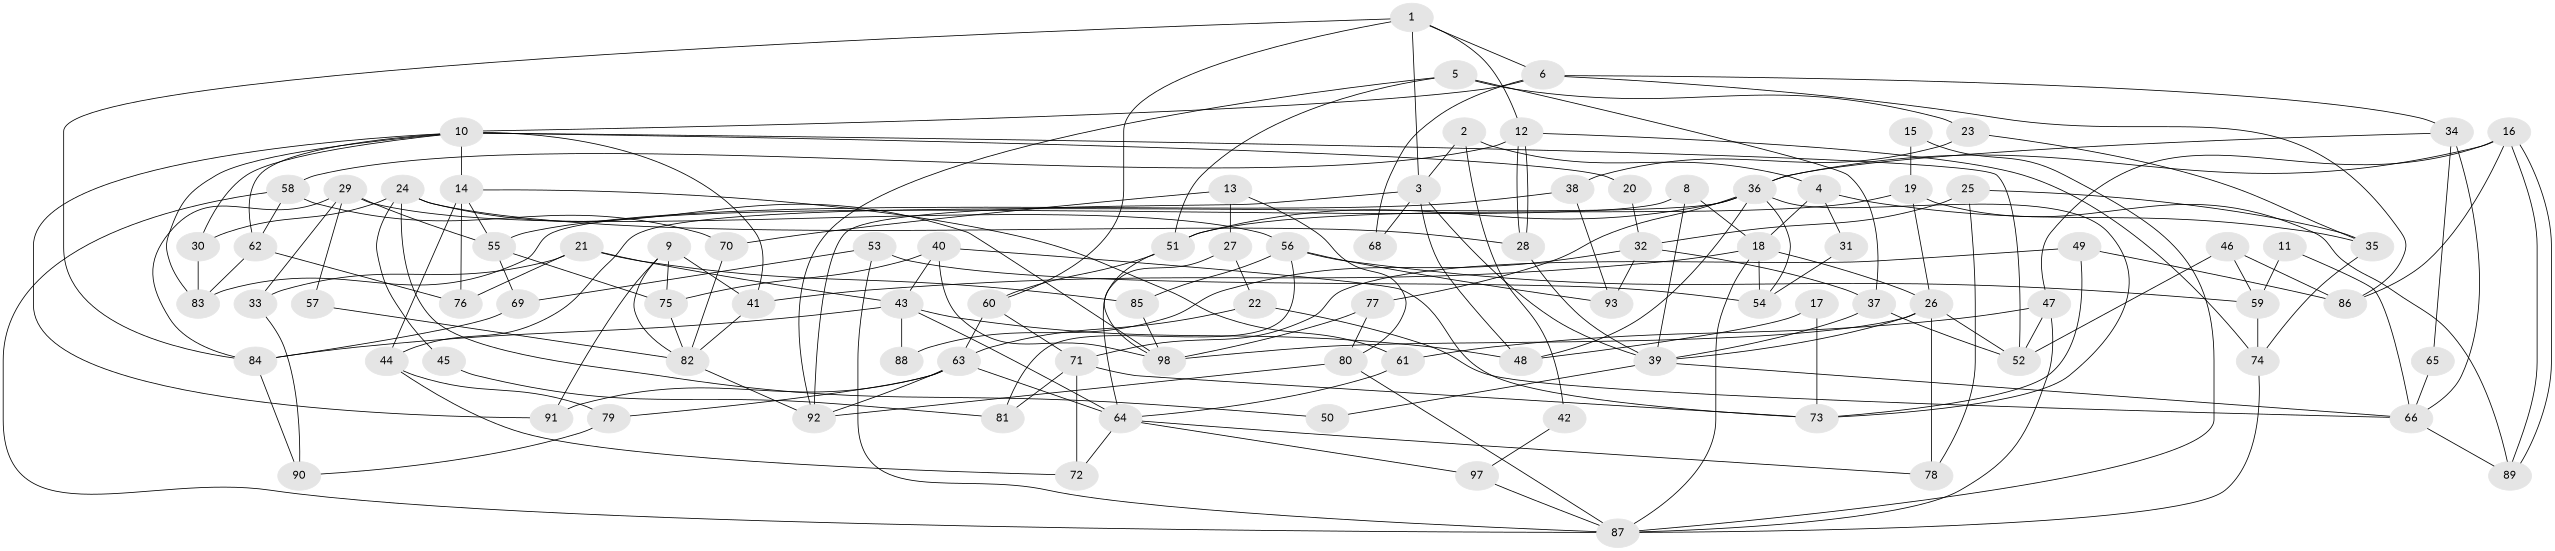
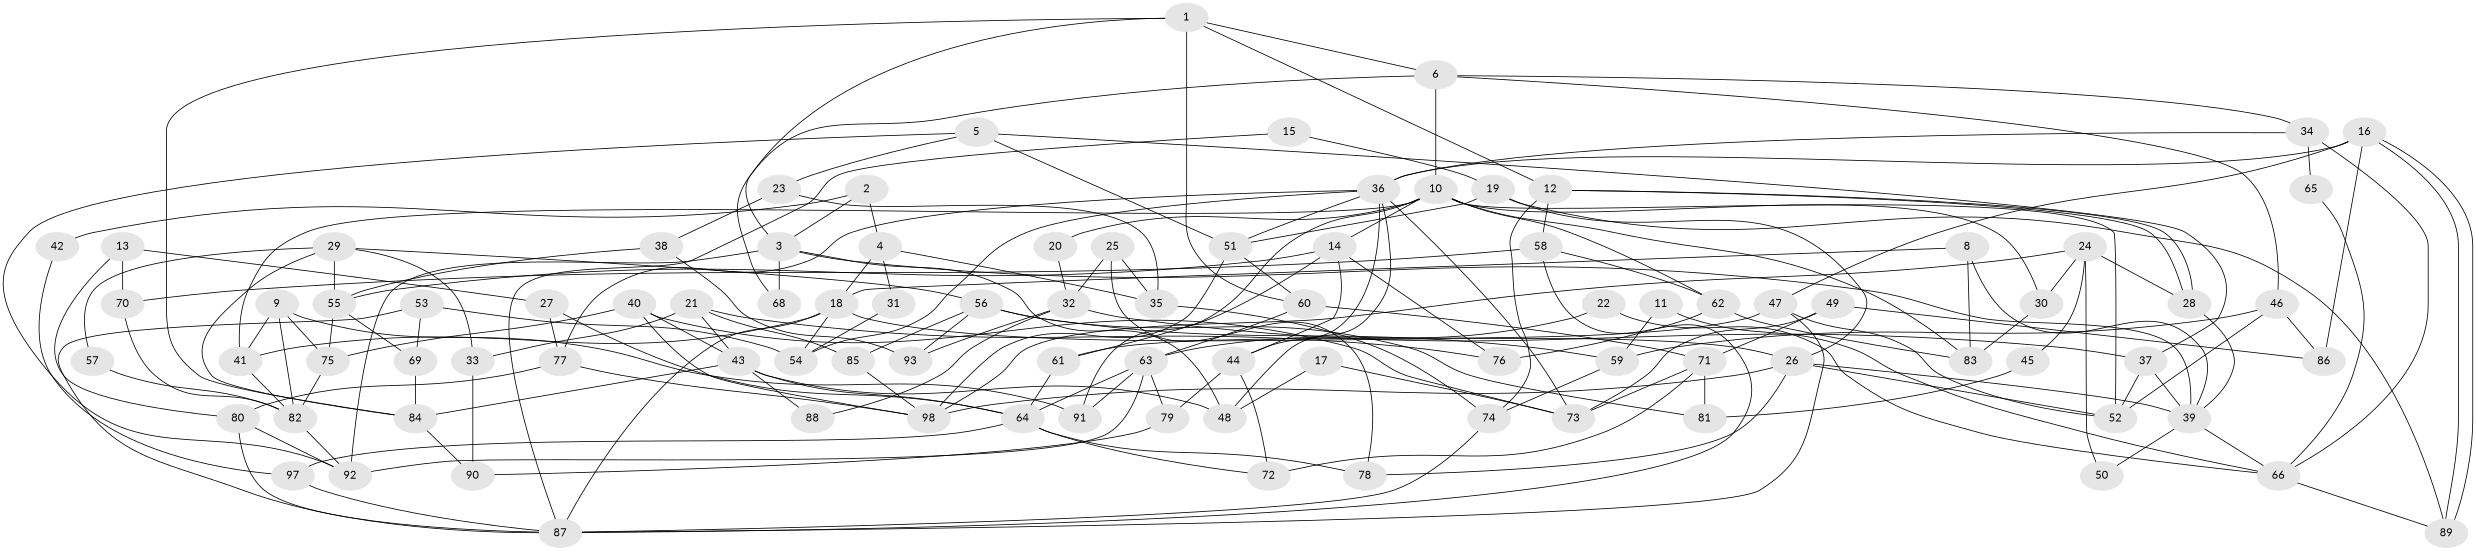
(2041, 123) -> (1915, 113)
(1243, 275) -> (554, 333)
